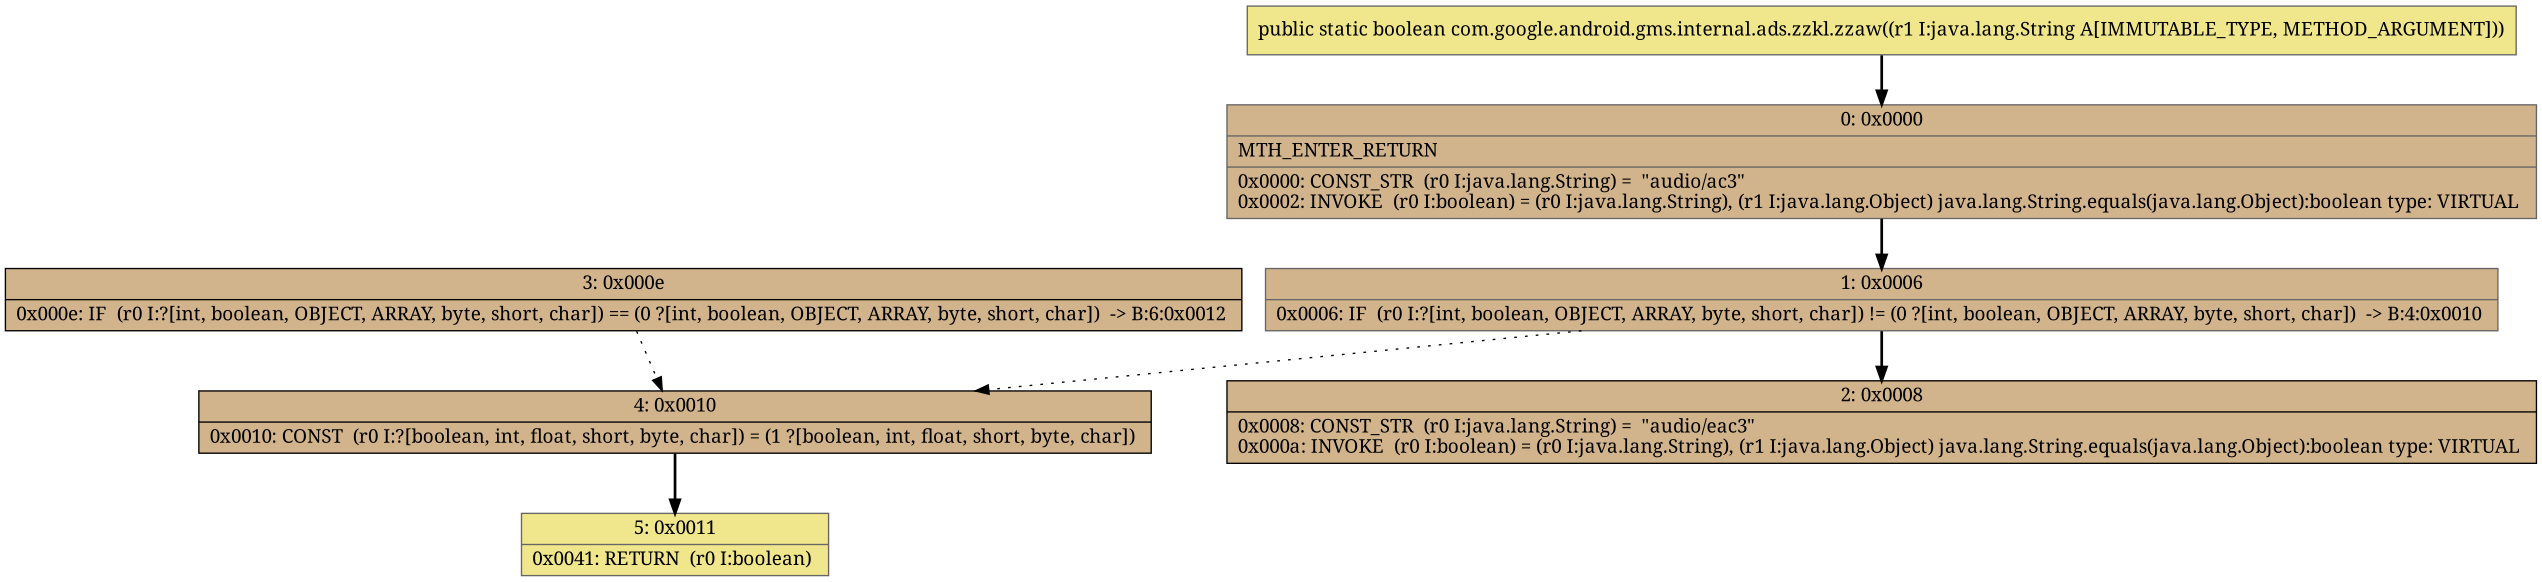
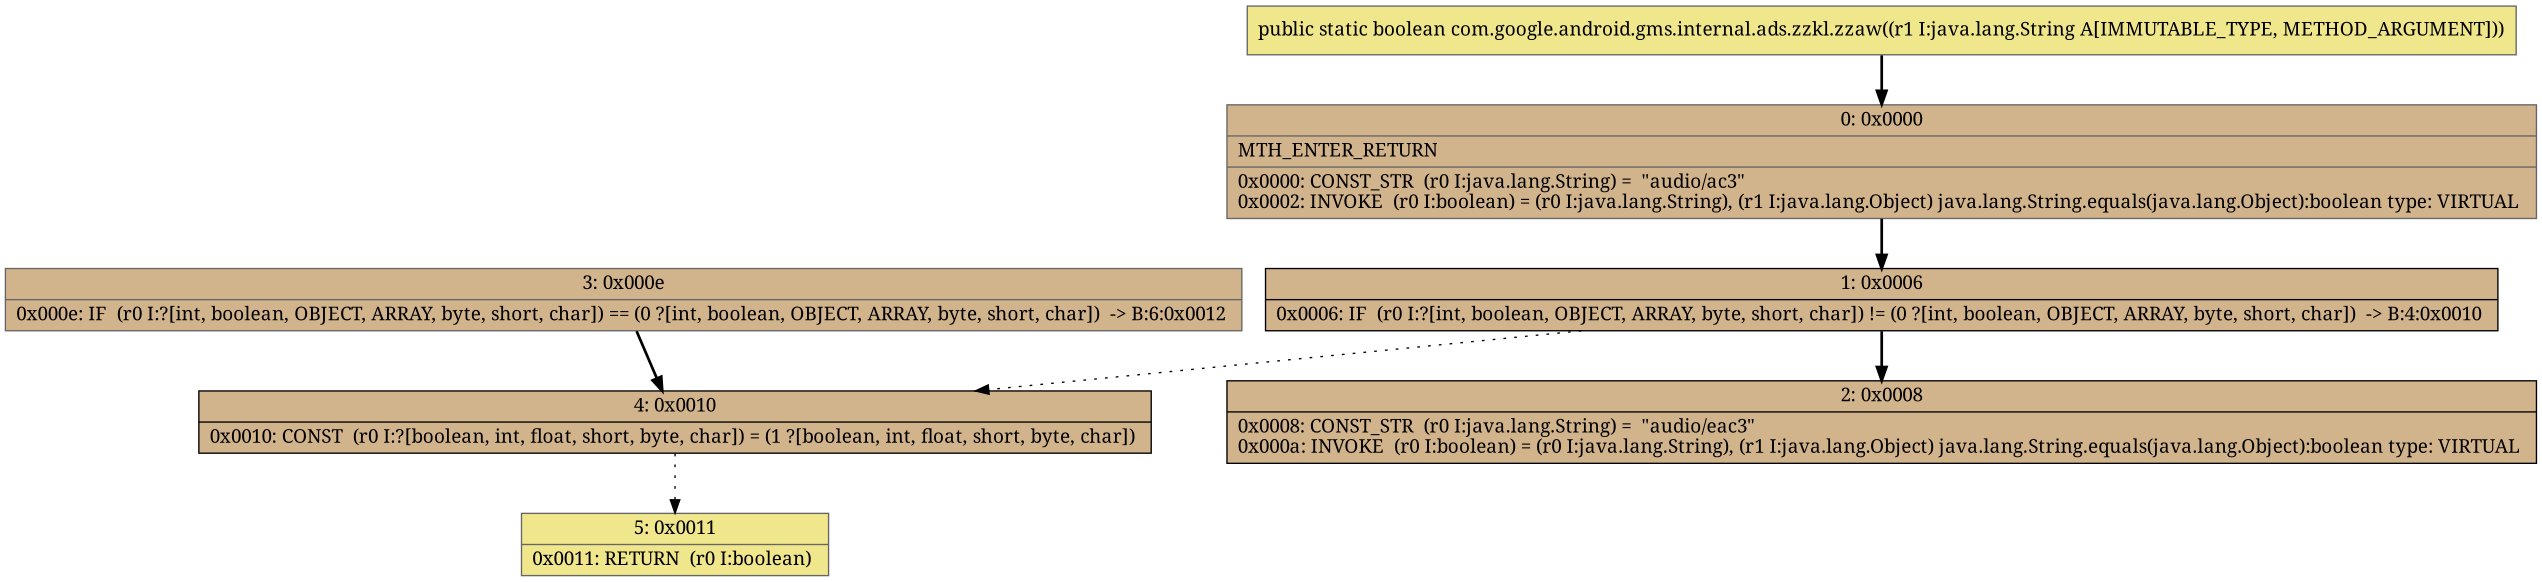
(624, 300) -> (624, 300)
(1882, 300) -> (1882, 300)
(647, 355) -> (647, 355)
(675, 477) -> (675, 477)
(675, 559) -> (675, 559)
